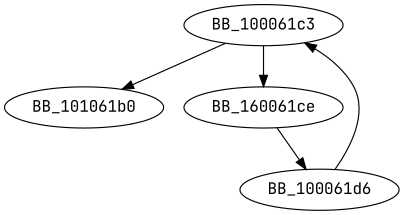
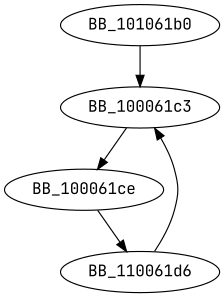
(179, 64) -> (140, 61)
(264, 107) -> (84, 190)
(320, 190) -> (140, 272)
